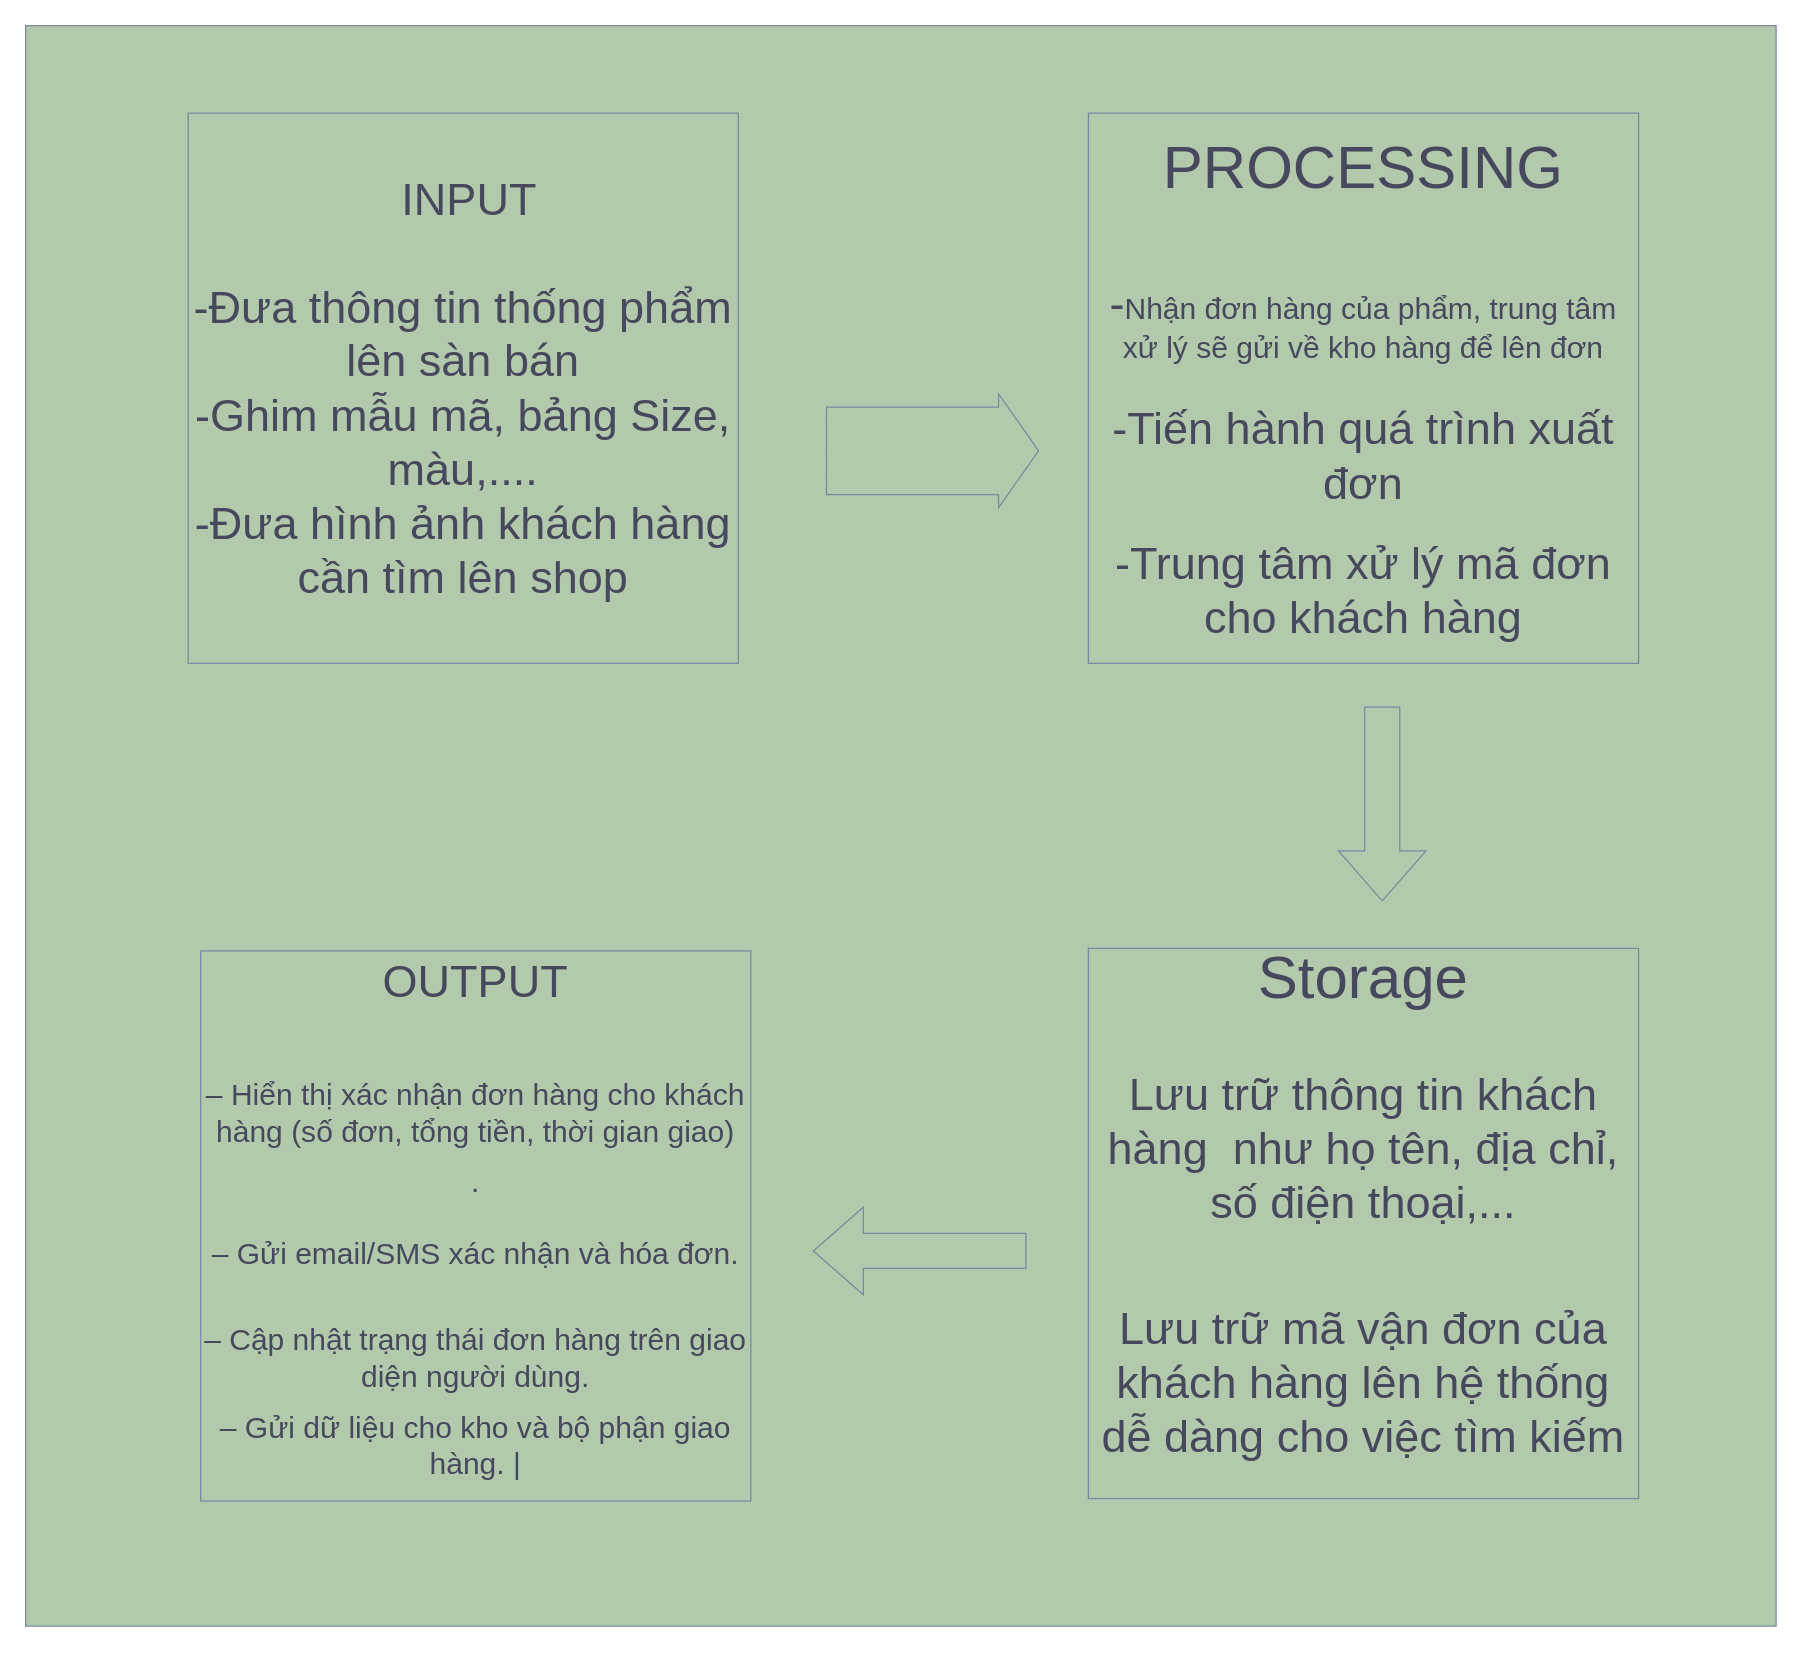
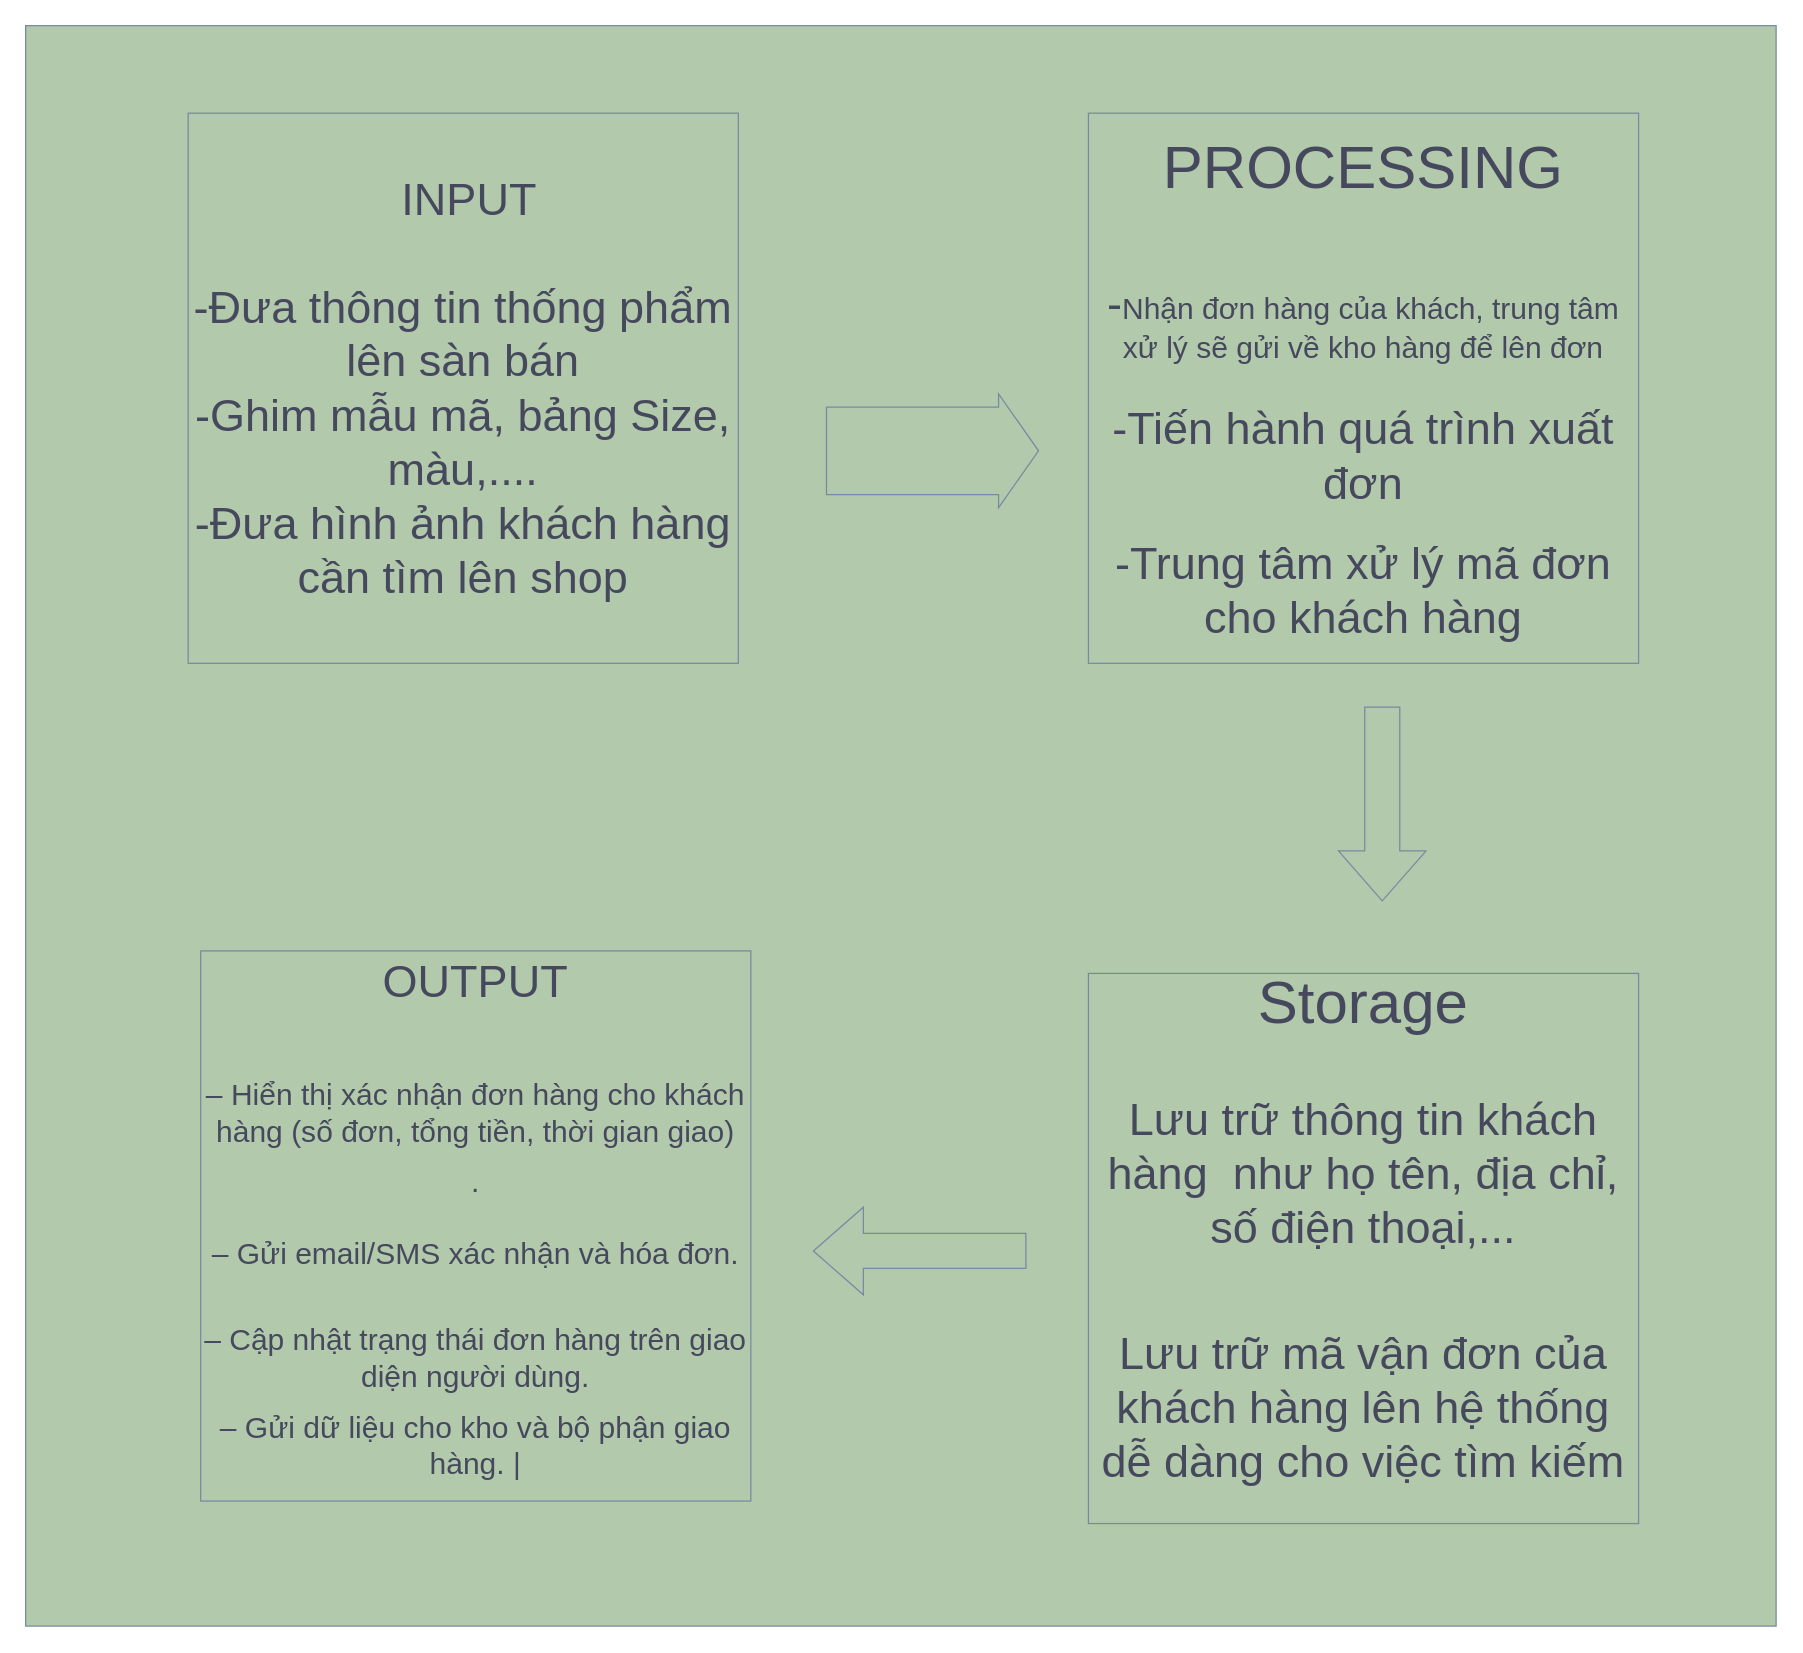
(1363, 388) -> (1363, 388)
(1363, 1223) -> (1363, 1248)
